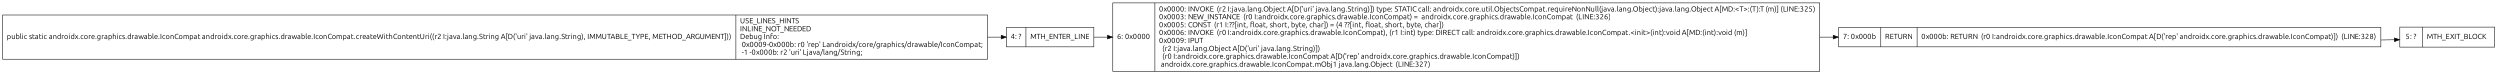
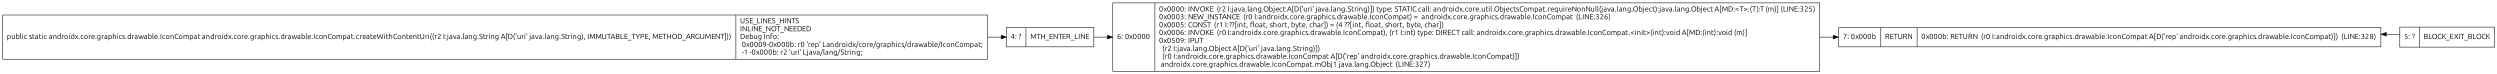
(2457, 37) -> (2457, 37)
(2388, 40) -> (2393, 34)
(1183, 41) -> (1183, 41)
